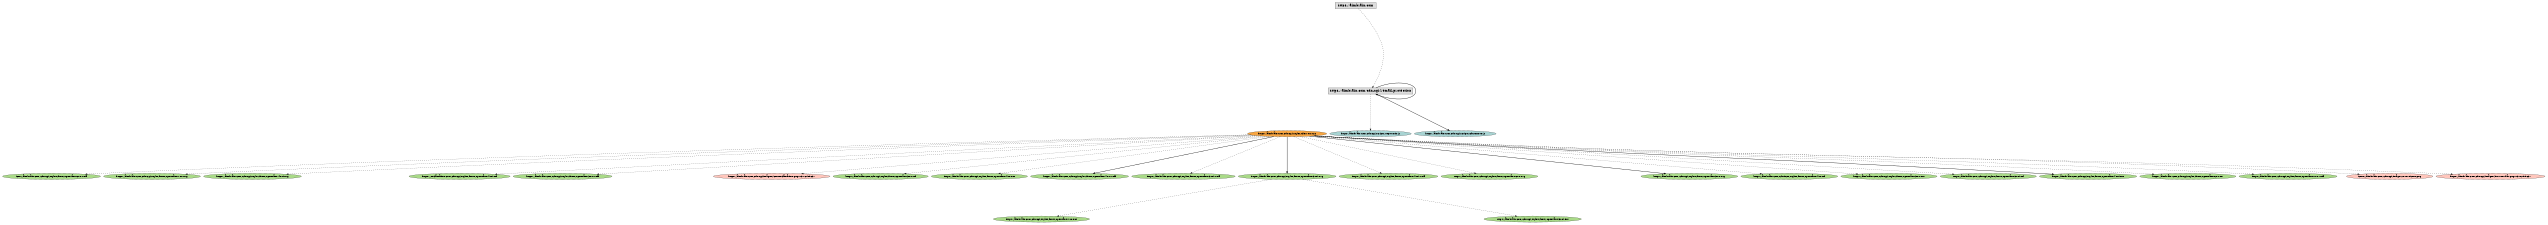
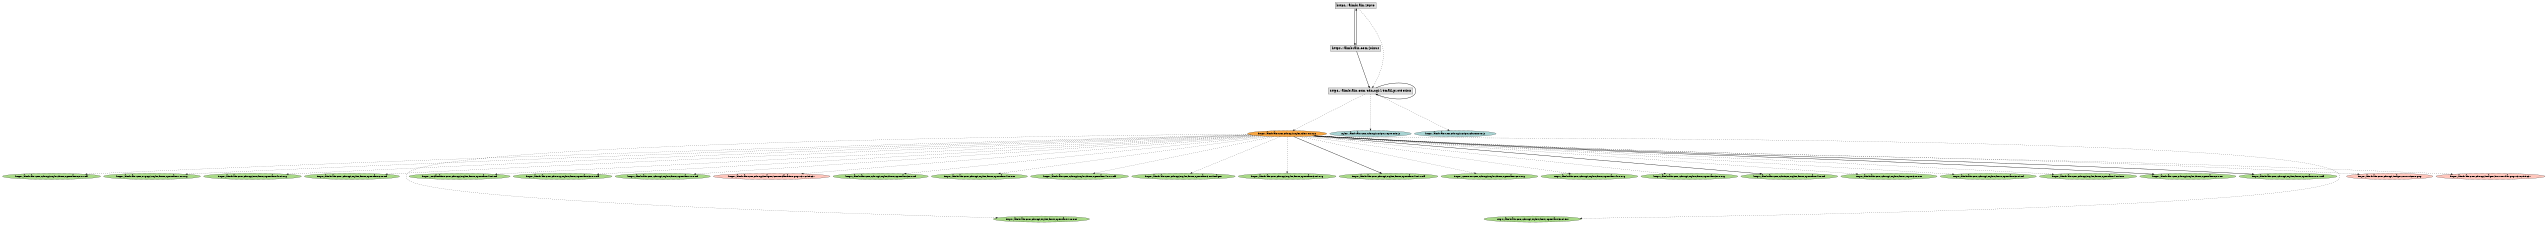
(1356, 6) -> (1356, 6)
none -> (1356, 48)
none -> (1330, 112)
(1412, 112) -> (1412, 112)
(1371, 134) -> (1371, 134)
(1287, 154) -> (1287, 154)
(1184, 155) -> (1184, 155)
(1337, 155) -> (1337, 155)
(1487, 155) -> (1487, 155)
(1536, 155) -> (1536, 155)
(1683, 156) -> (1683, 156)
(1734, 156) -> (1734, 156)
(1783, 156) -> (1783, 156)
(52, 176) -> (52, 176)
(152, 176) -> (152, 176)
(253, 176) -> (253, 176)
none -> (352, 176)
(563, 176) -> (563, 176)
none -> (663, 176)
(1183, 176) -> (1183, 176)
(1489, 176) -> (1489, 176)
none -> (1589, 176)
(1889, 176) -> (1889, 176)
(2390, 176) -> (2390, 176)
(1165, 198) -> (528, 154)
(1409, 198) -> (2210, 154)
